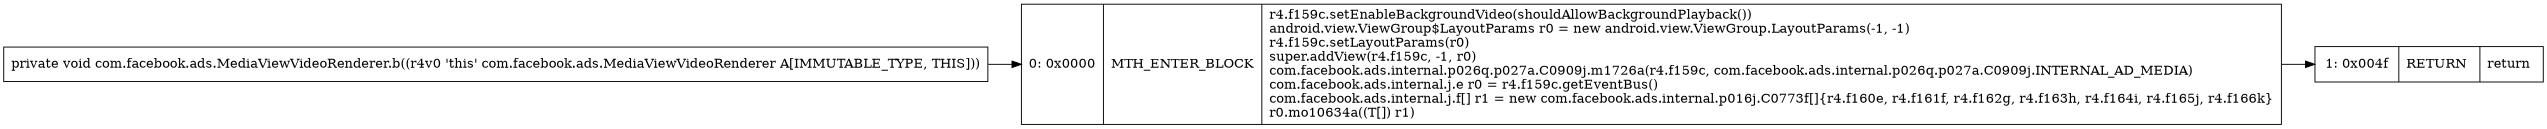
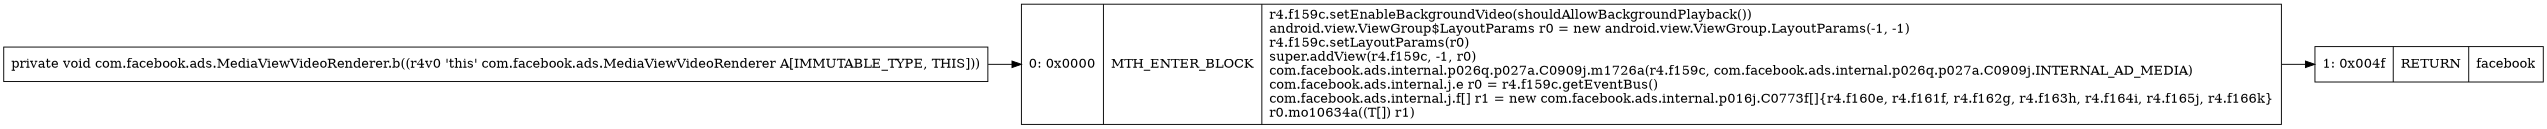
(2509, 64) -> (2506, 64)
